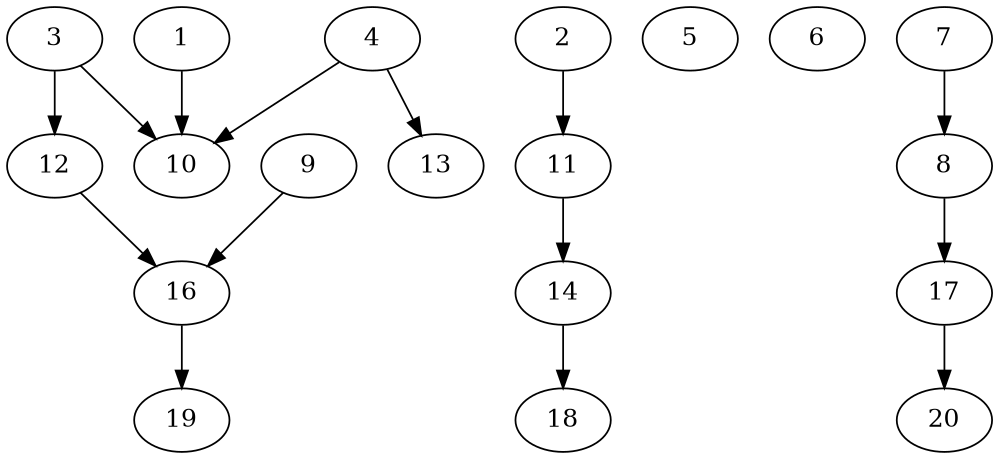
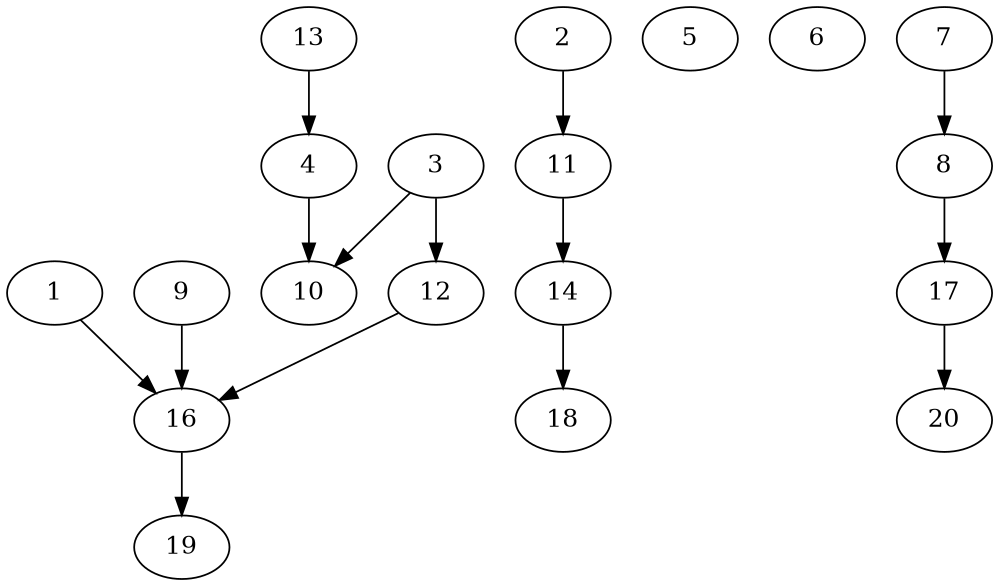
(182, 94) -> (112, 350)
(400, 94) -> (309, 94)
